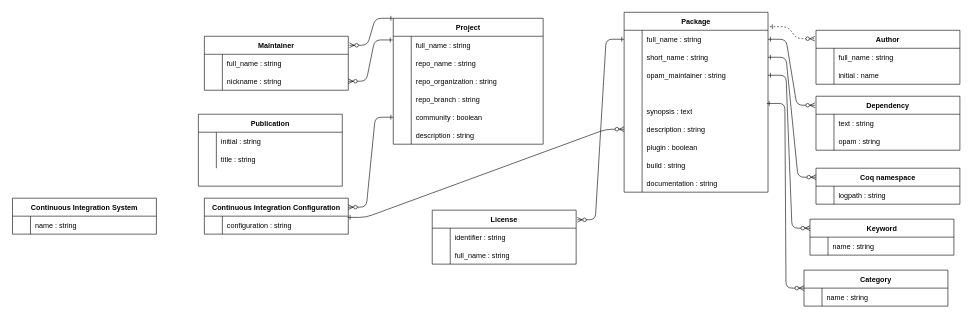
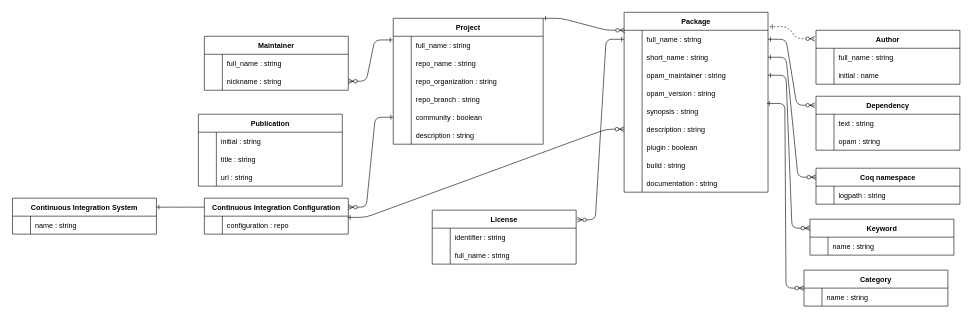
none -> (583, 24)
(371, 32) -> none
none -> (705, 93)
(673, 112) -> (676, 112)
none -> (279, 177)
none -> (180, 207)
(266, 226) -> (263, 226)
